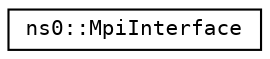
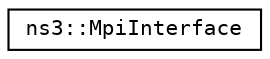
(135, 30) -> (135, 30)
